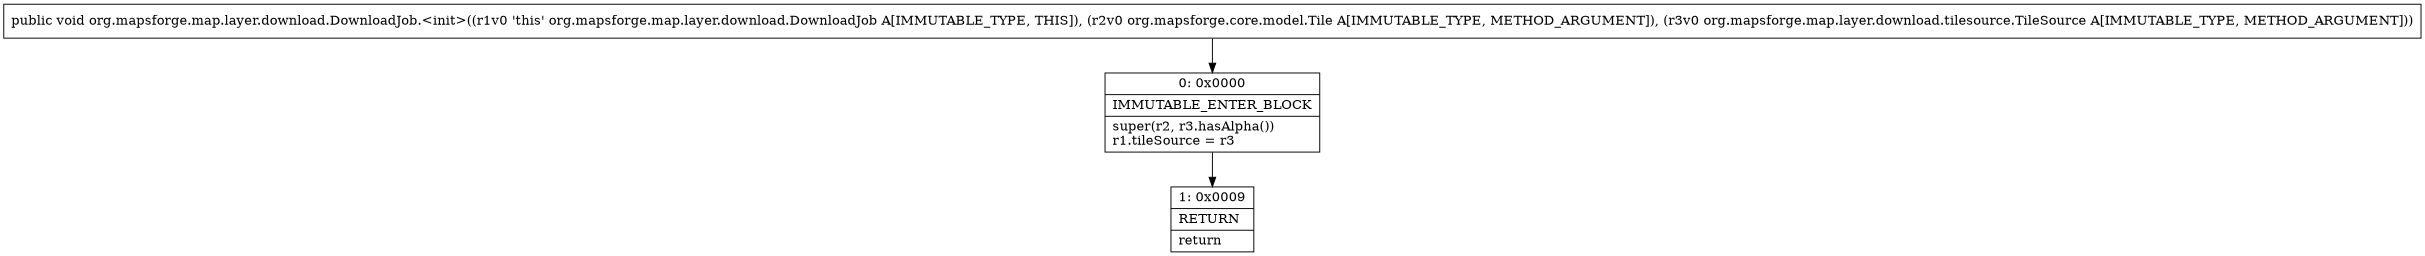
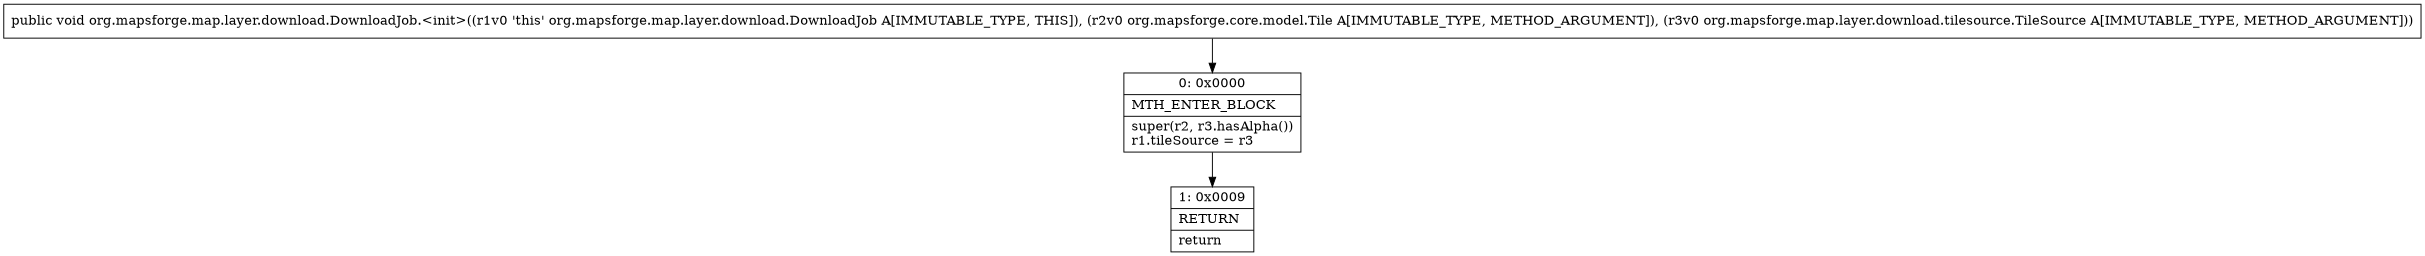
(1212, 105) -> (1204, 105)
